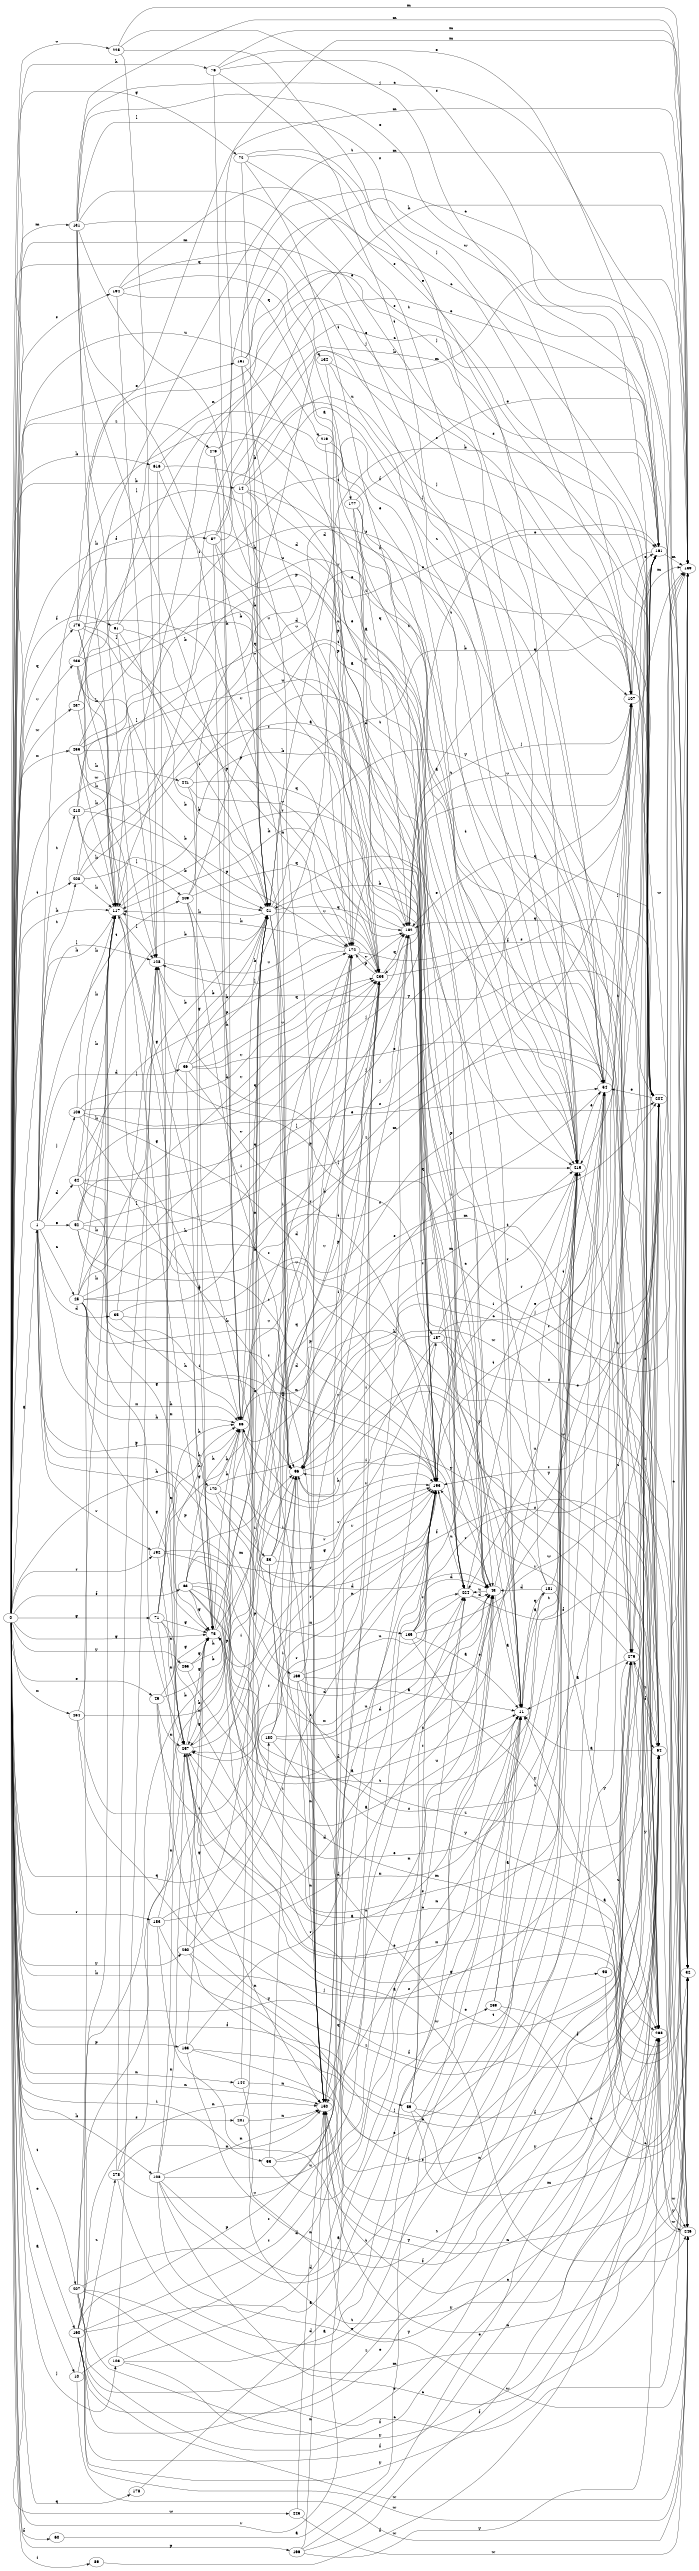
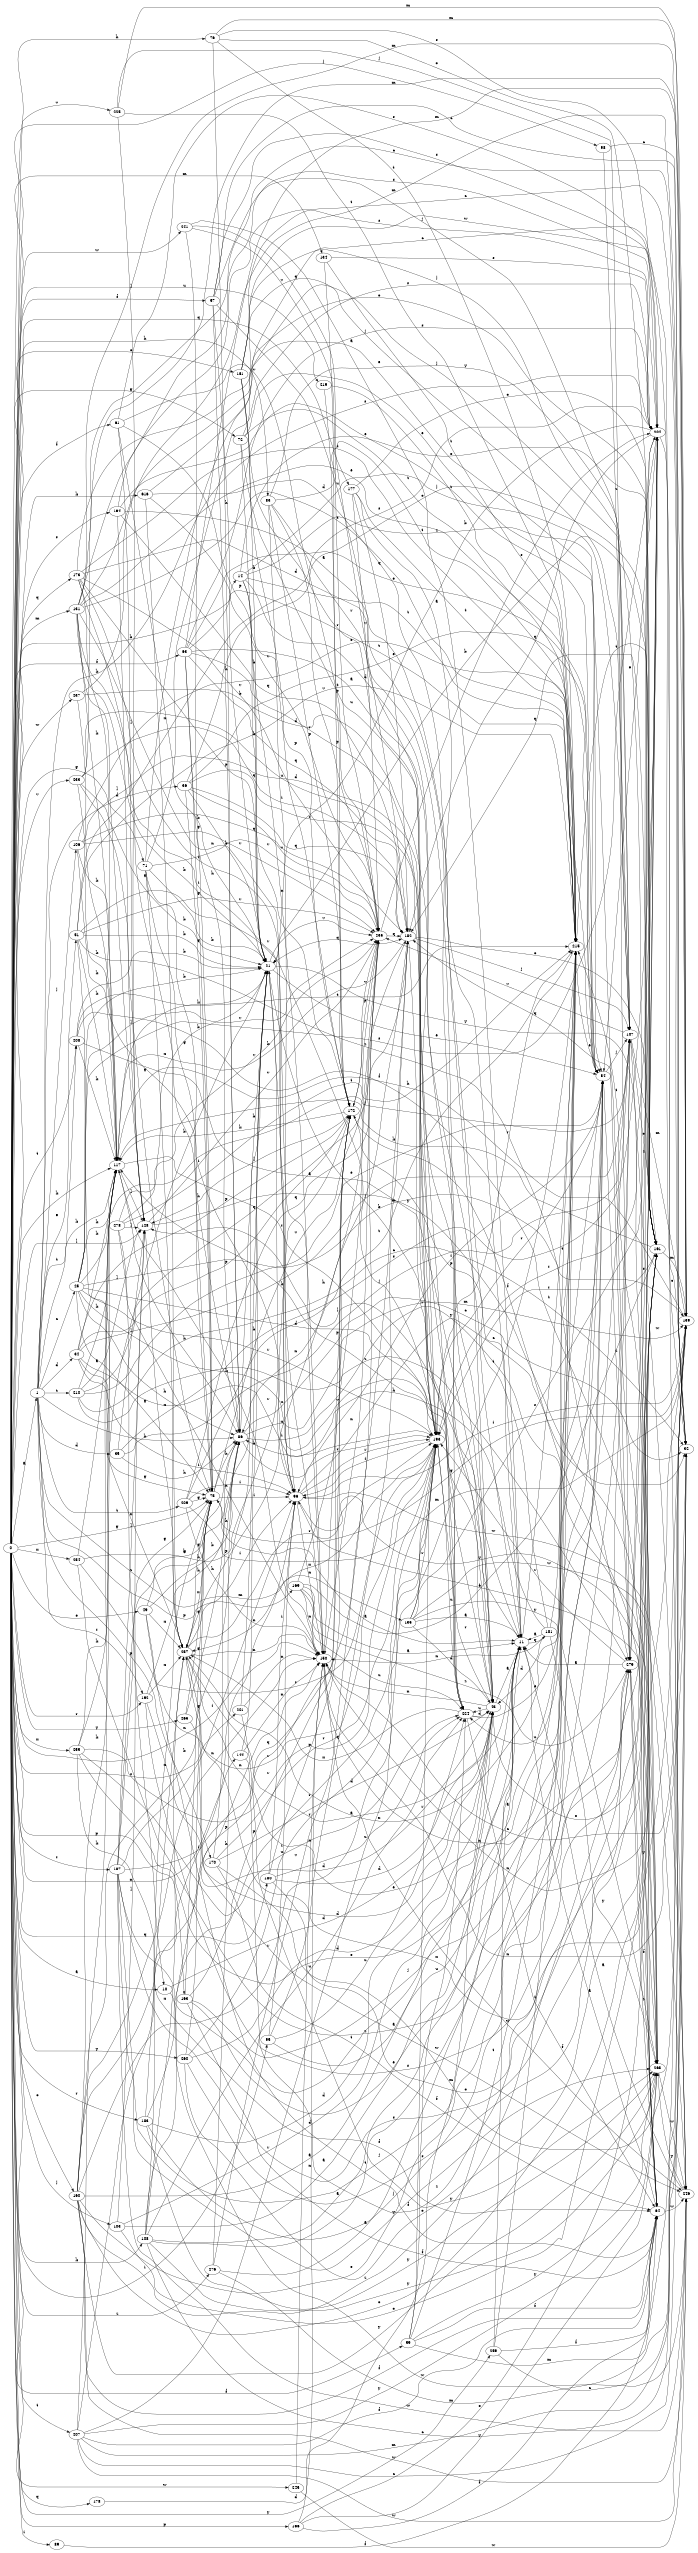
(123, 862) -> (117, 1314)
(420, 1134) -> (370, 1436)
(77, 1225) -> (77, 935)
(353, 1227) -> none
(97, 1230) -> (97, 1361)
(96, 2282) -> (132, 1607)
(57, 2538) -> none
